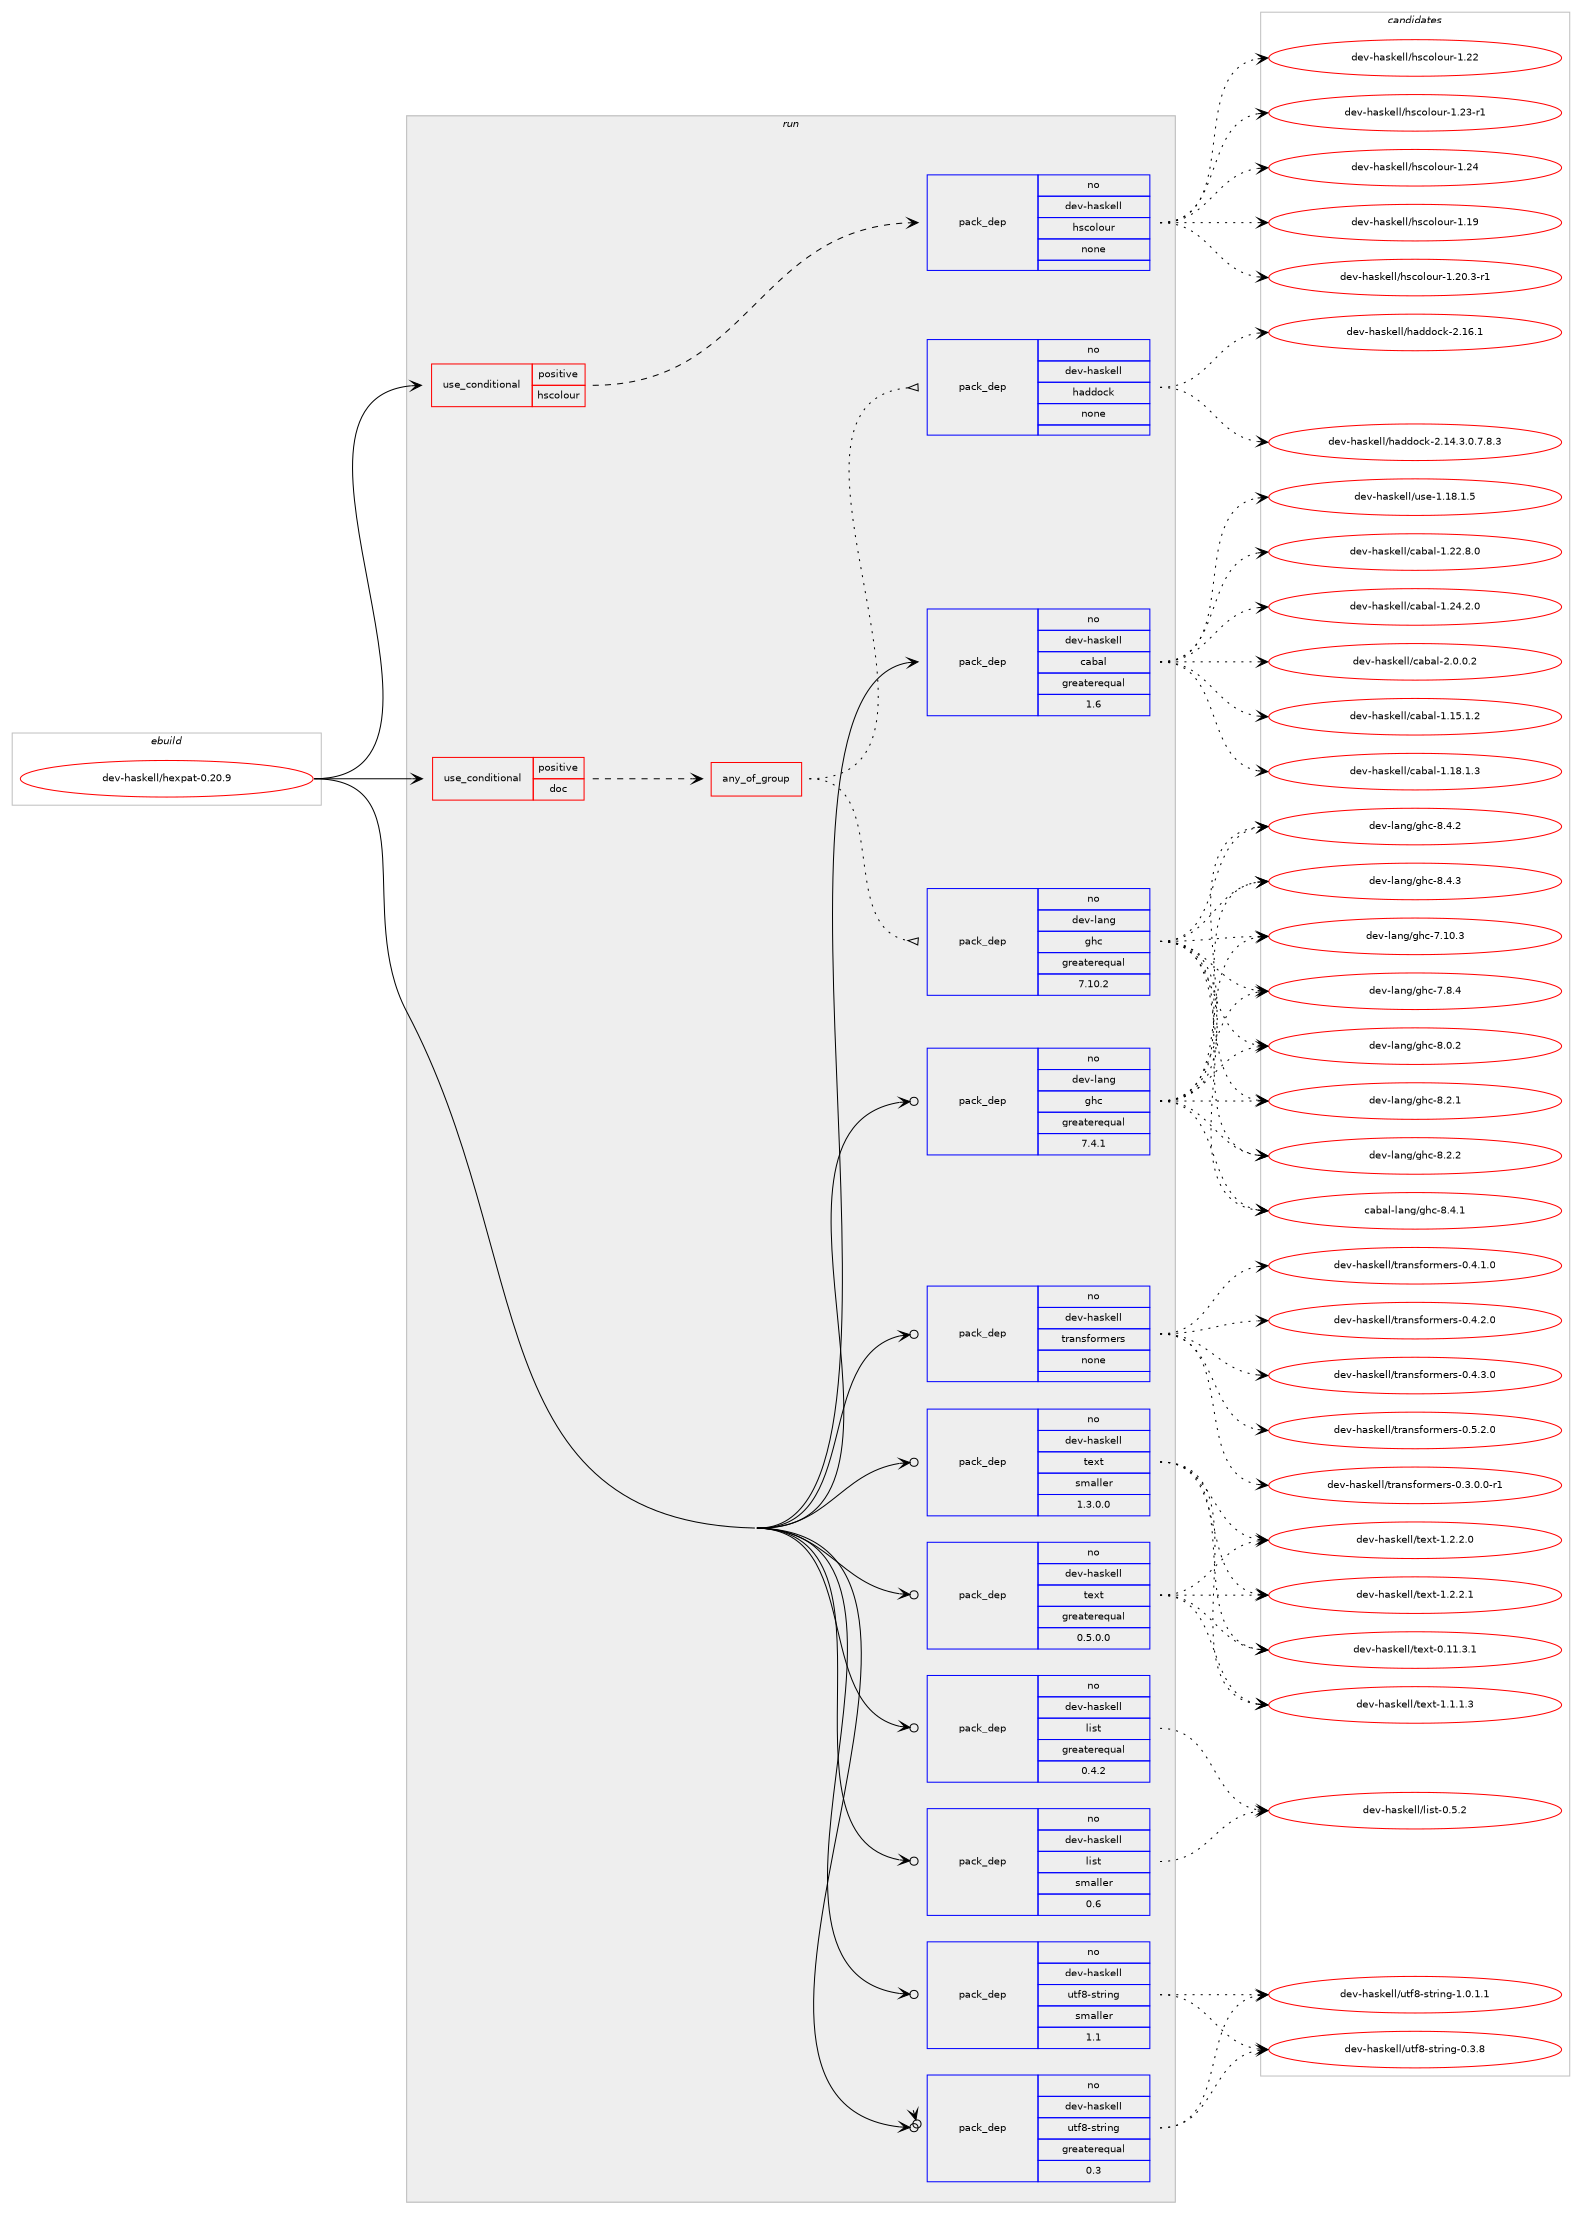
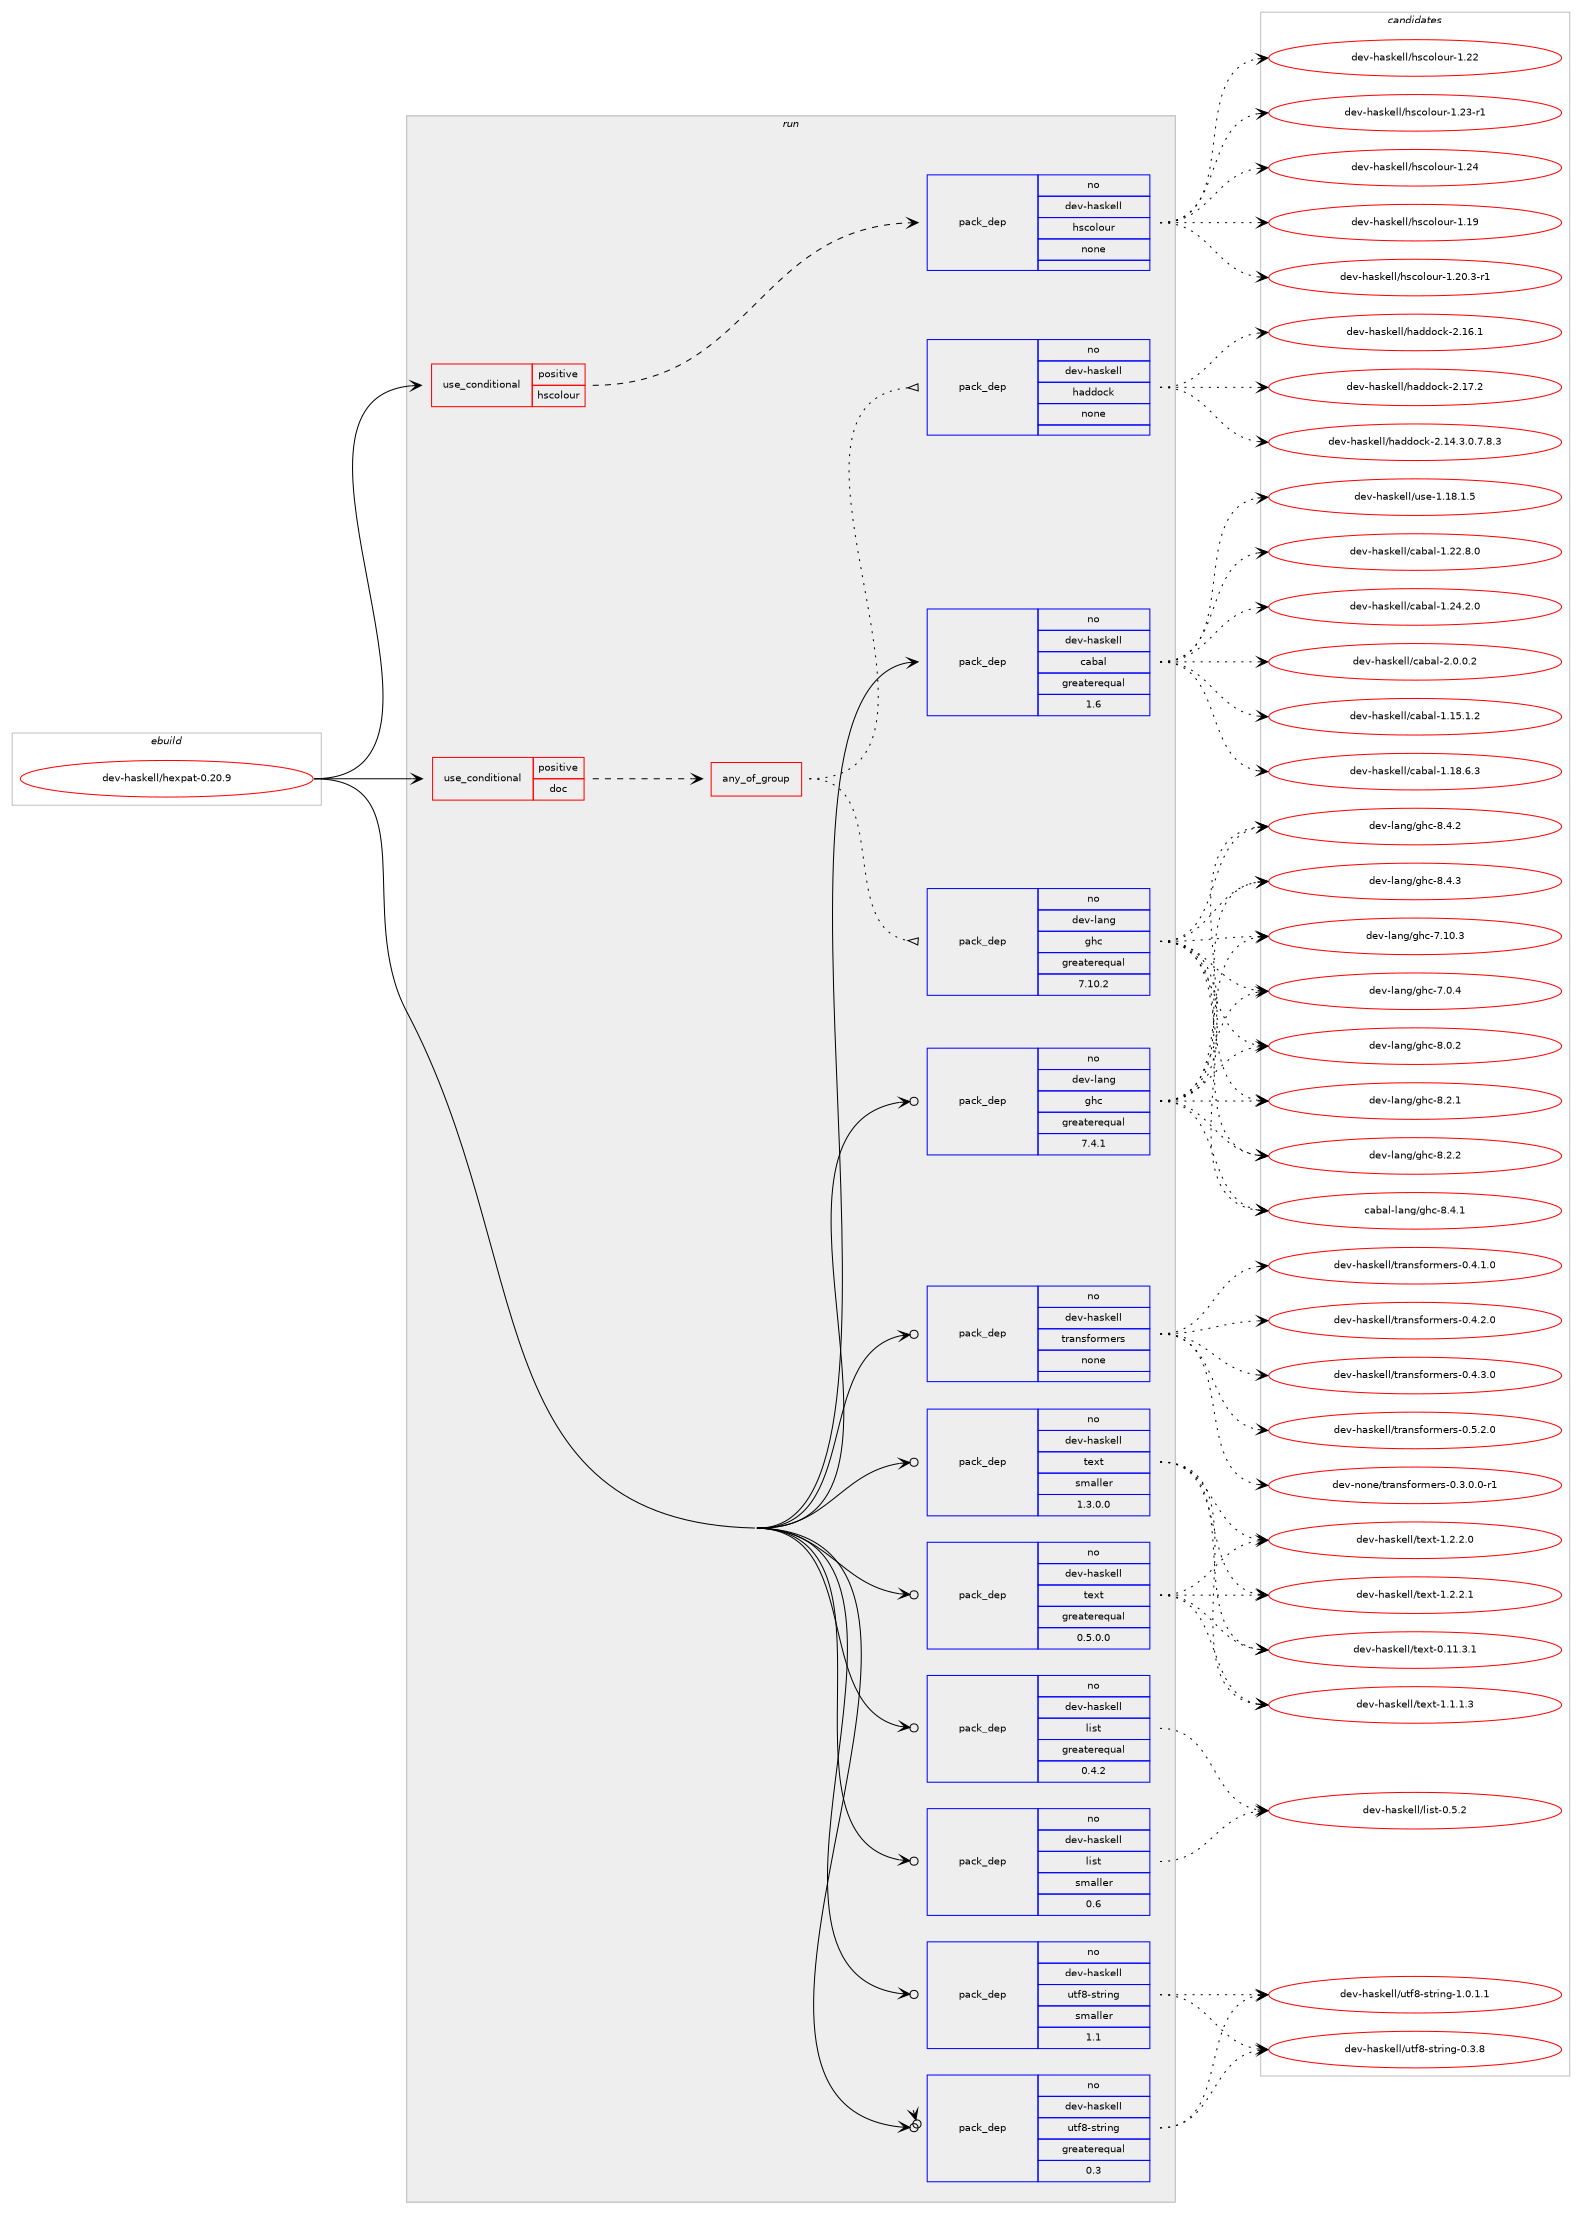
none -> (1415, 387)
(1415, 772) -> (1415, 772)
(1415, 991) -> (1415, 991)
(1415, 1485) -> (1415, 1485)
